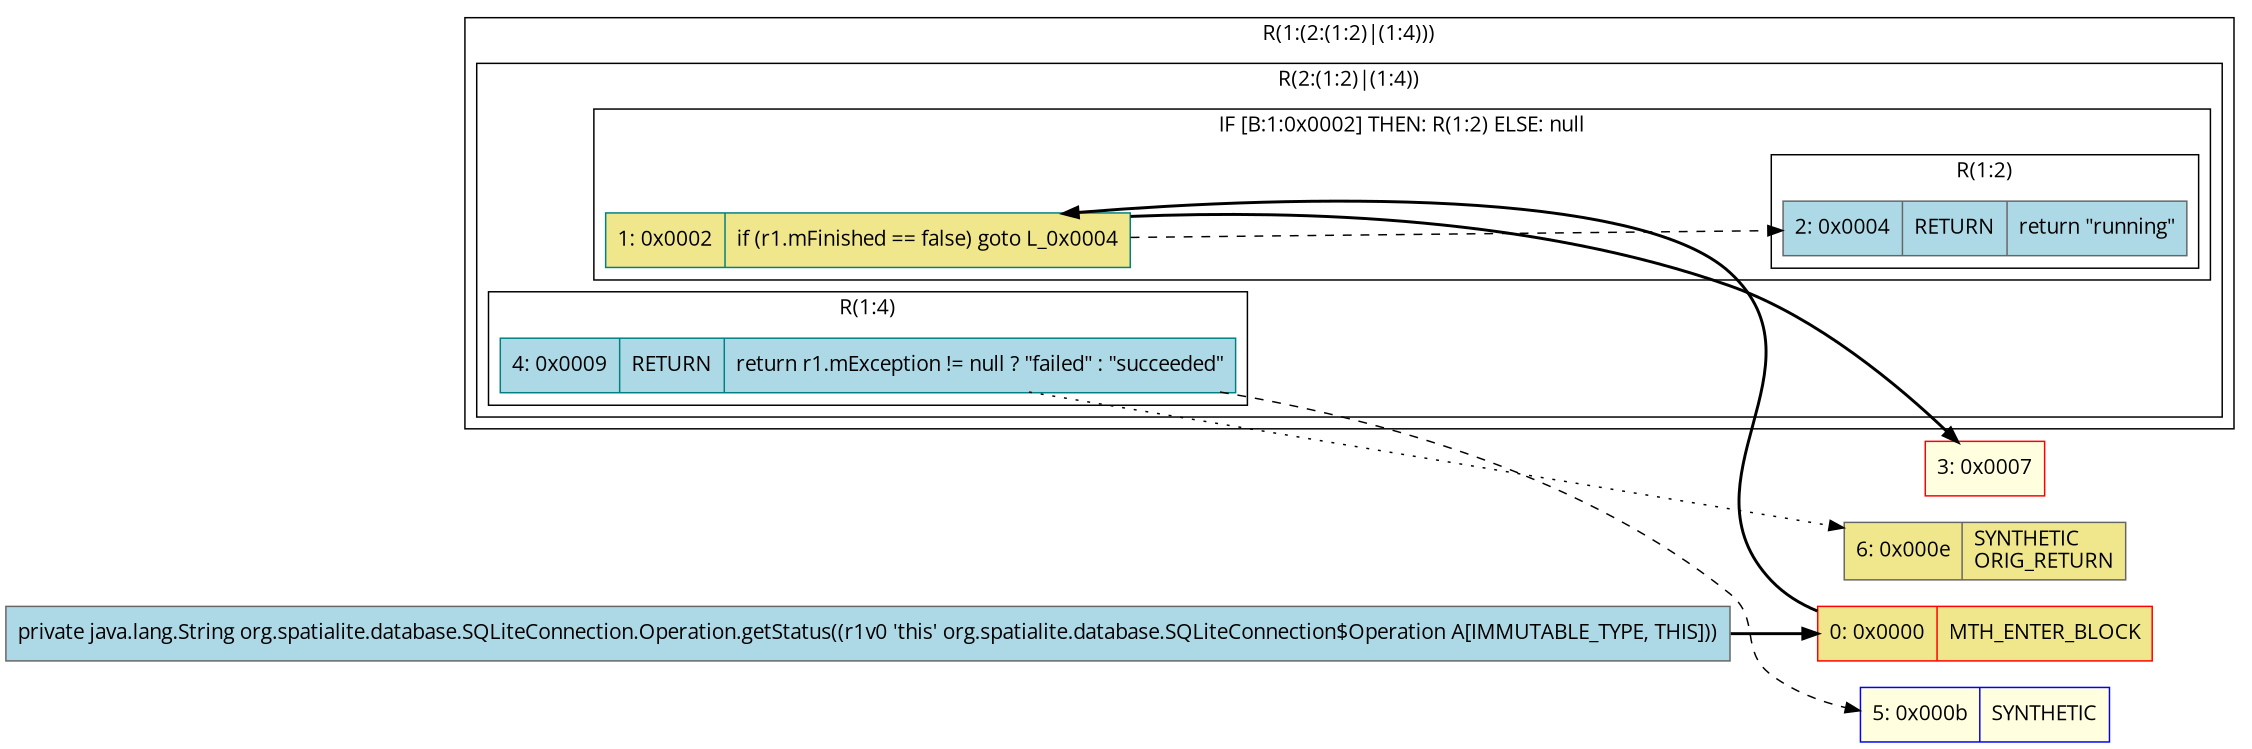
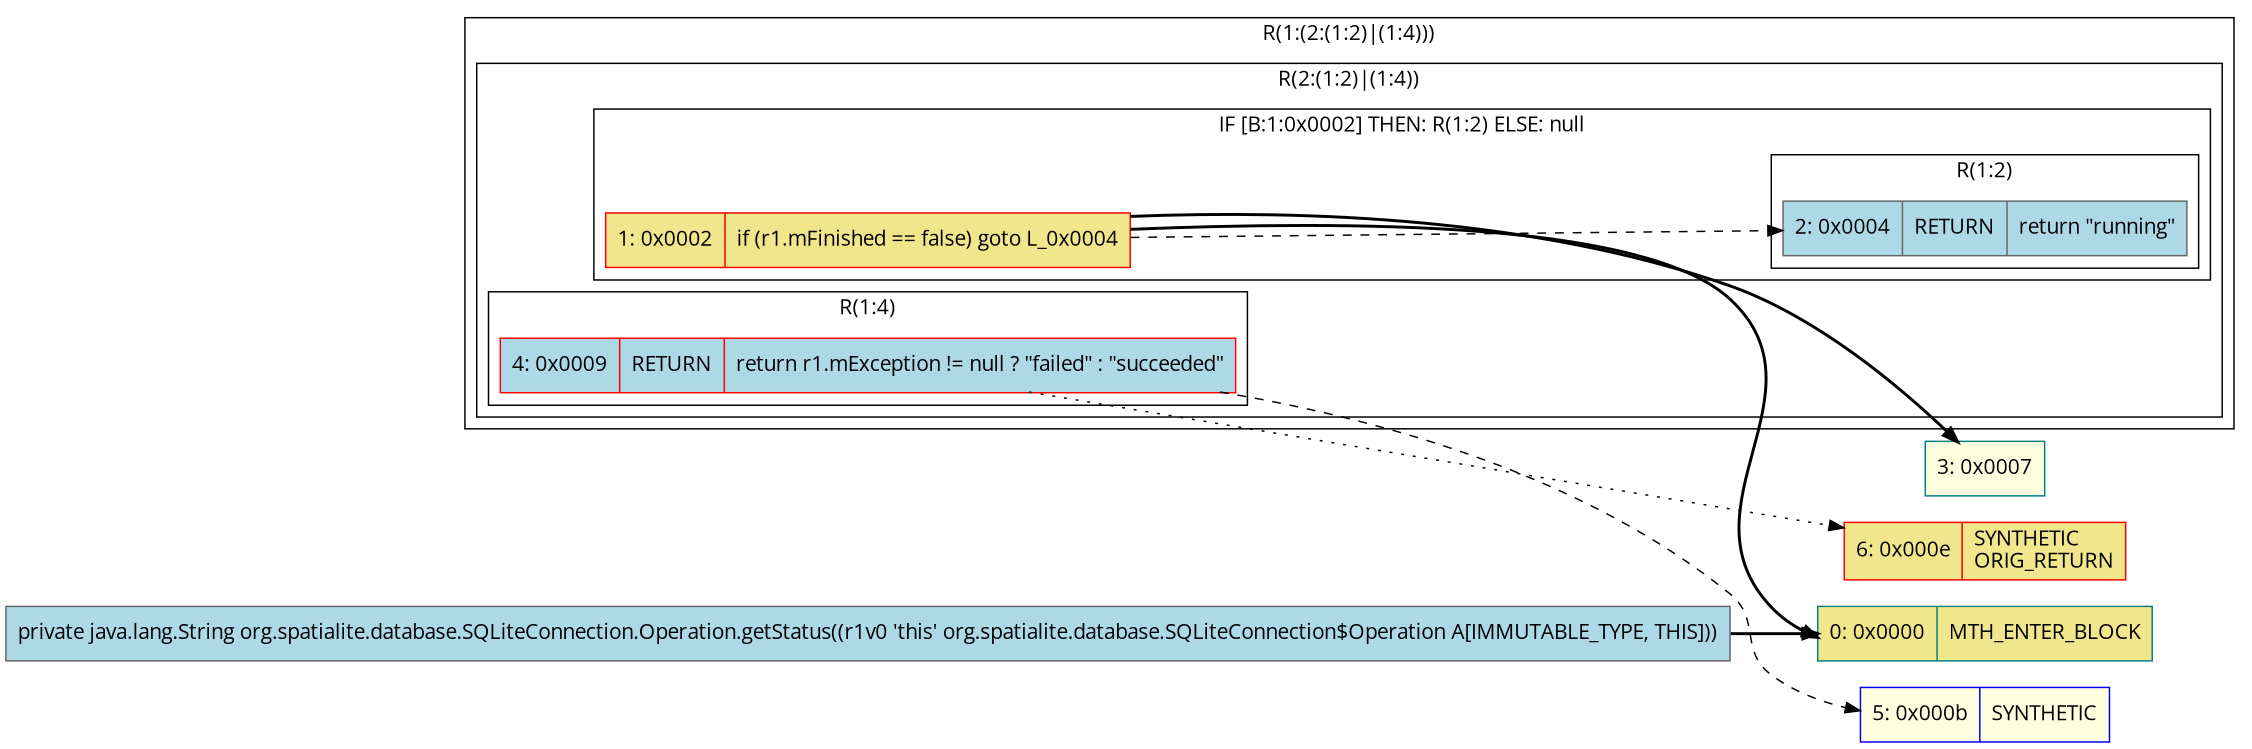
(1601, 222) -> (1731, 300)
(868, 240) -> (868, 240)
(868, 365) -> (868, 365)
(1985, 469) -> (1985, 469)
(1985, 551) -> (1985, 551)
(1985, 634) -> (1985, 634)
